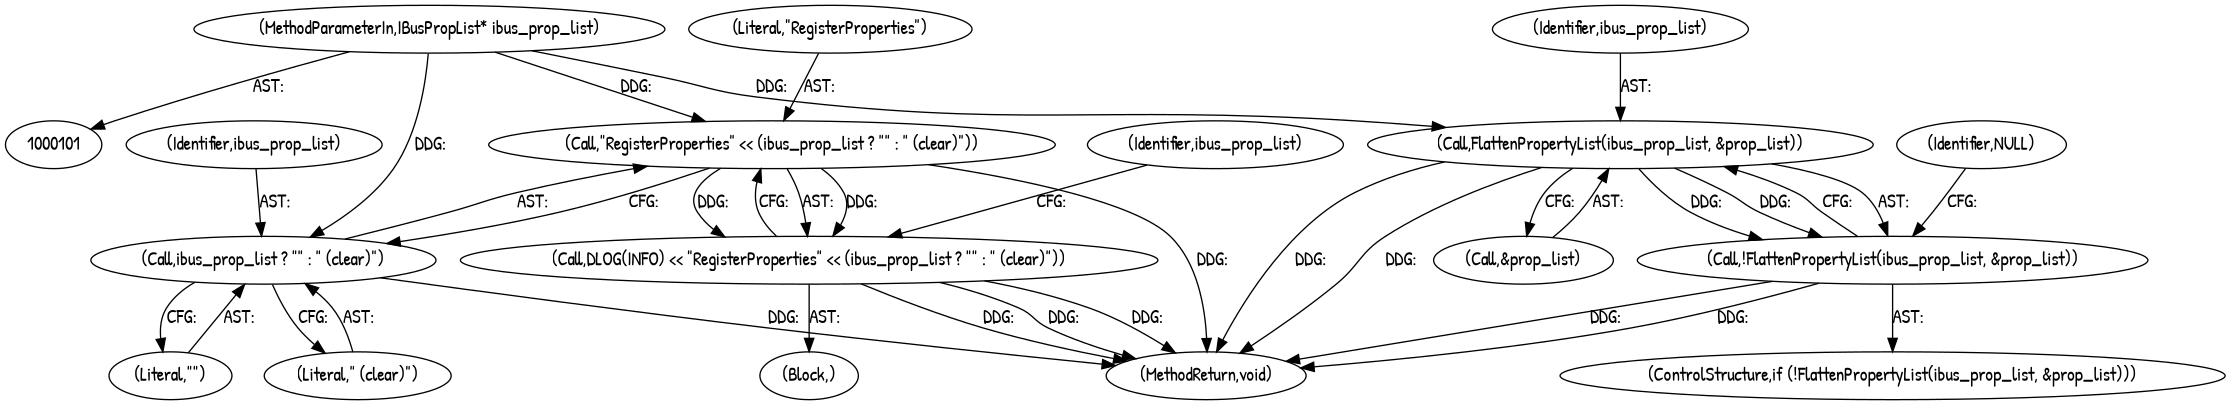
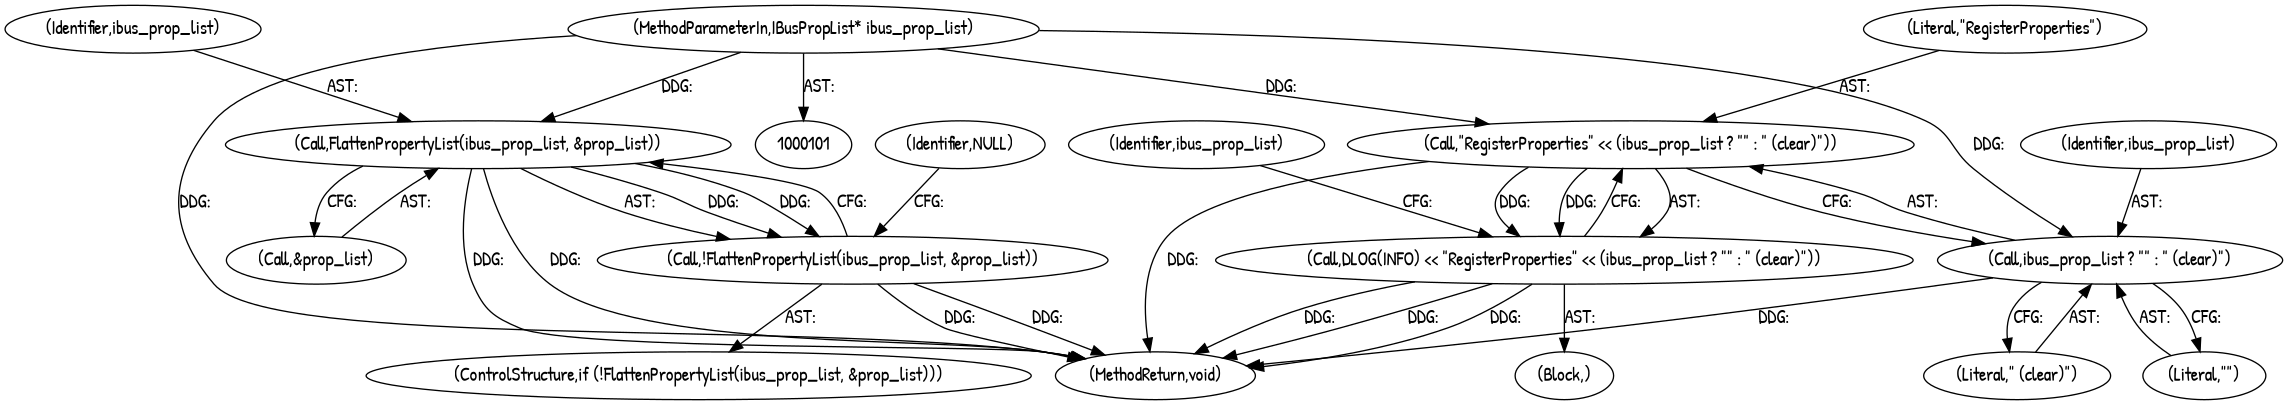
none -> (361, 320)
